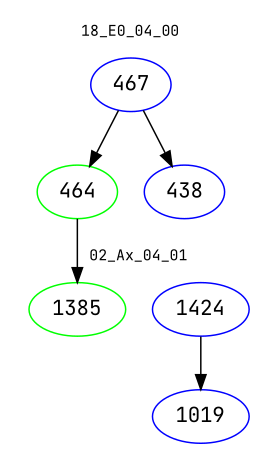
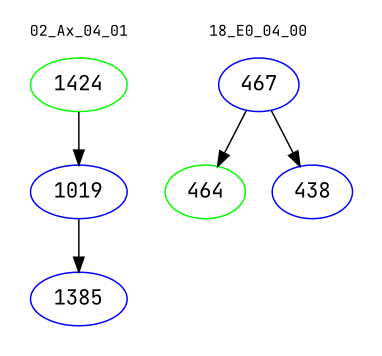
(77, 252) -> (79, 238)
(77, 309) -> (79, 299)
(201, 309) -> (79, 85)
